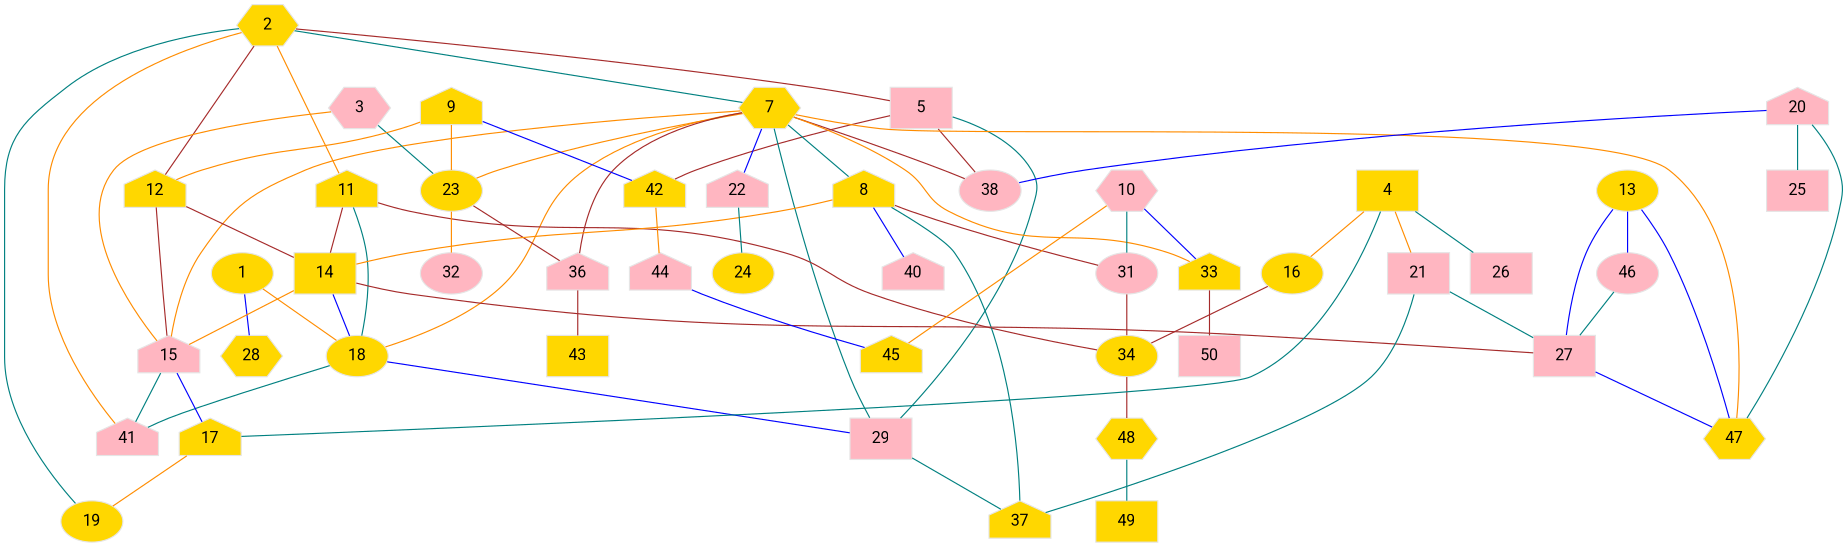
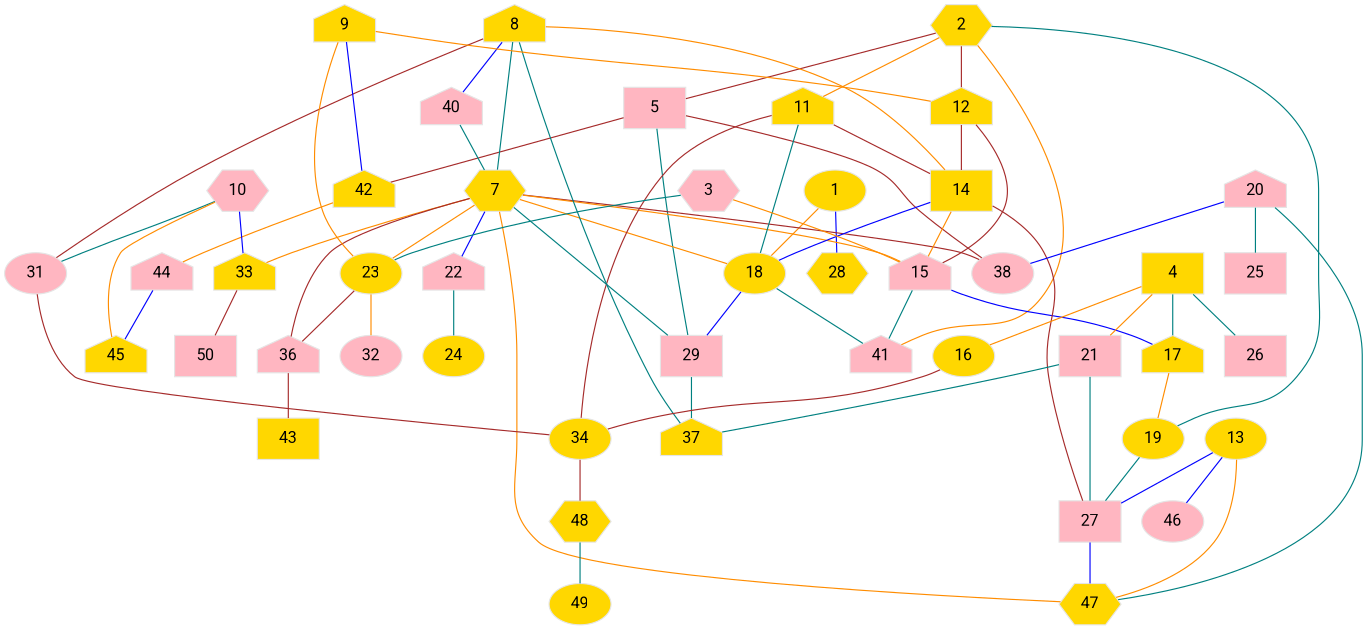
(519, 67) -> (472, 147)
(1694, 310) -> (1205, 552)
(1597, 314) -> (1122, 479)
(1127, 521) -> (580, 604)
